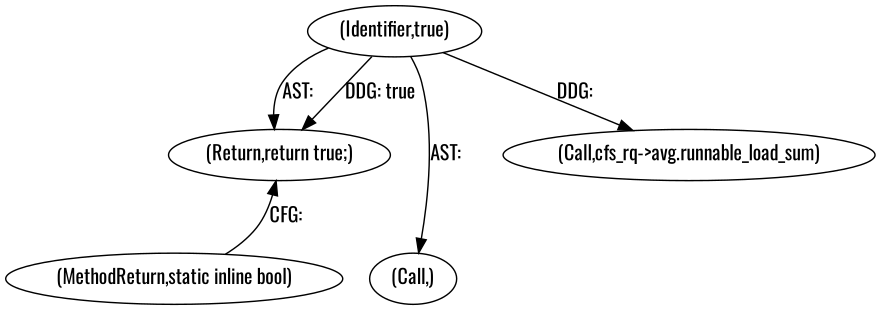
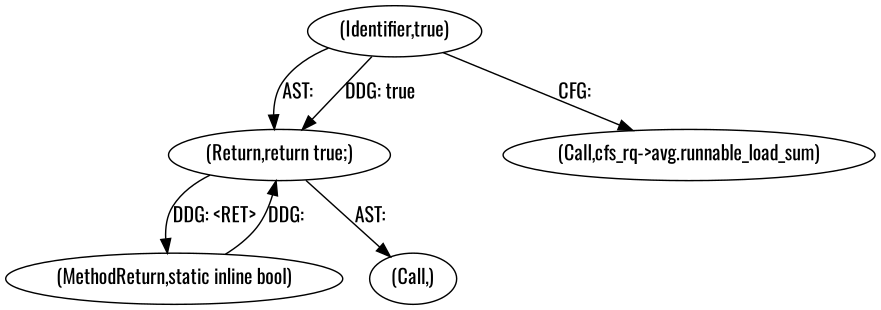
(577, 93) -> (577, 93)
(429, 146) -> (343, 214)
none -> (177, 200)
(289, 217) -> (289, 217)
